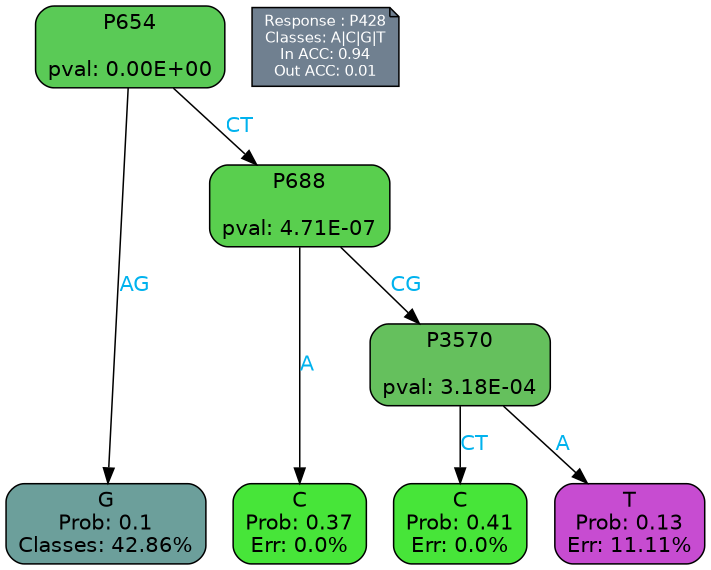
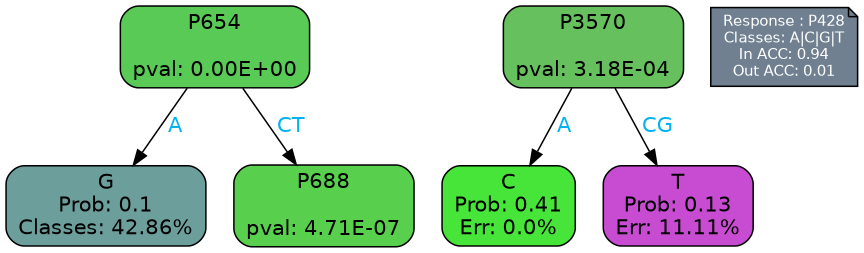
(374, 280) -> none
(135, 285) -> (176, 126)
(475, 444) -> (565, 126)
(563, 444) -> (658, 126)
(300, 524) -> none
